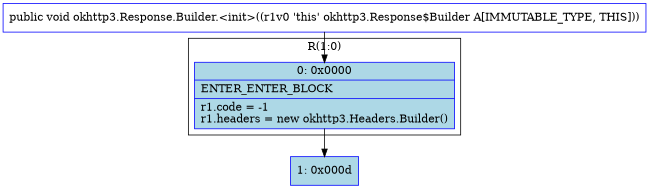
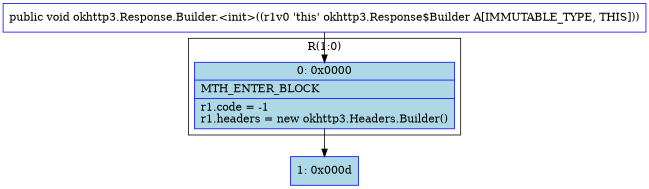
(267, 89) -> (260, 89)
